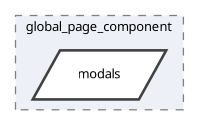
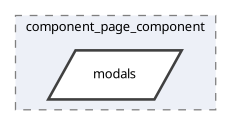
(99, 28) -> (116, 28)
